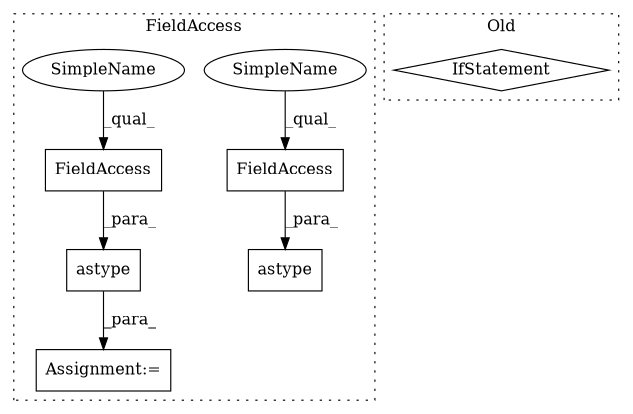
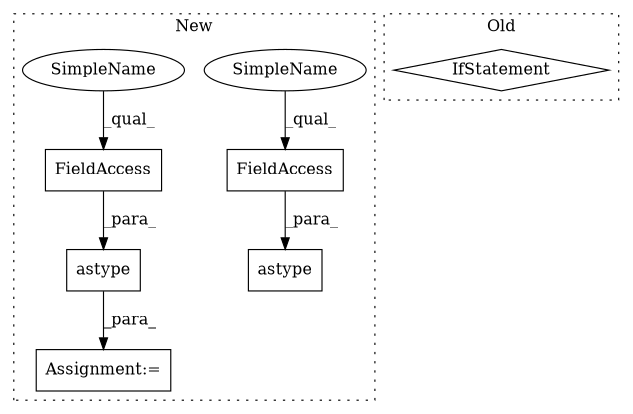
(194, 27) -> (194, 27)
